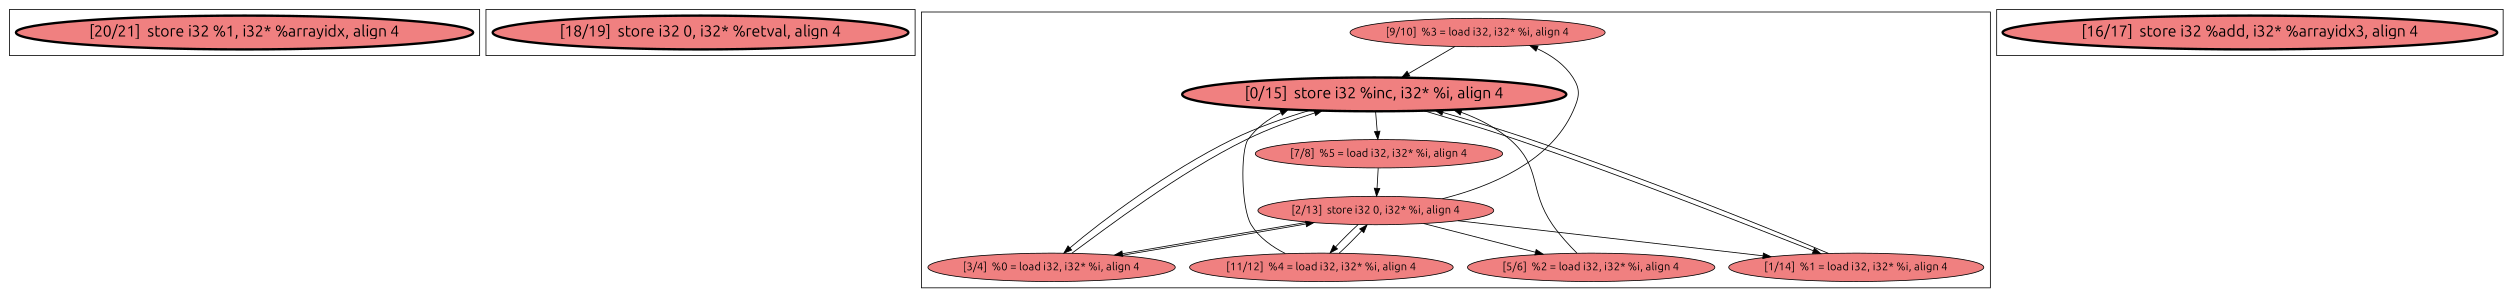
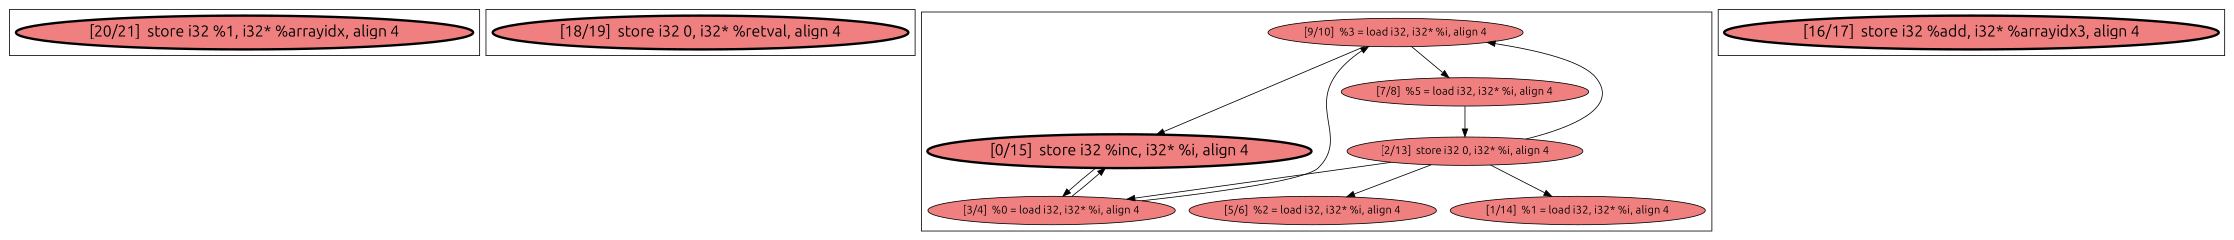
(1376, 121) -> (1427, 60)
(1532, 171) -> none
(1620, 176) -> none
(1637, 178) -> none
(1213, 240) -> (1319, 167)
(1321, 267) -> none
